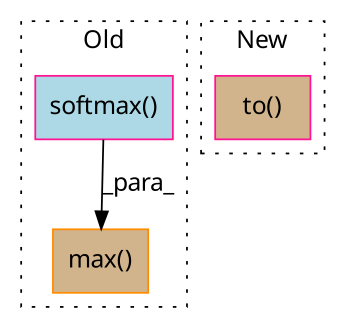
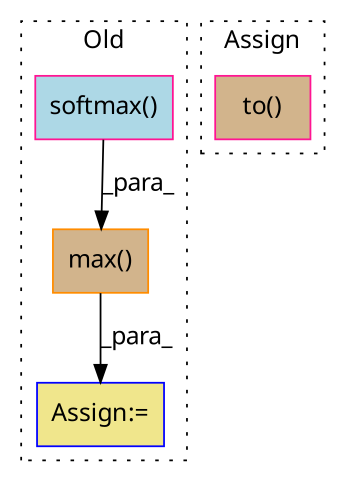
(263, 41) -> (263, 41)
none -> (101, 415)
